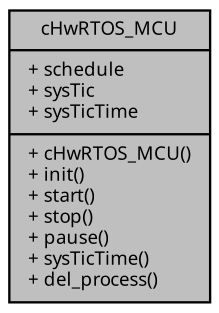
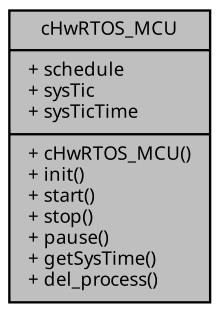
(89, 259) -> (92, 259)
